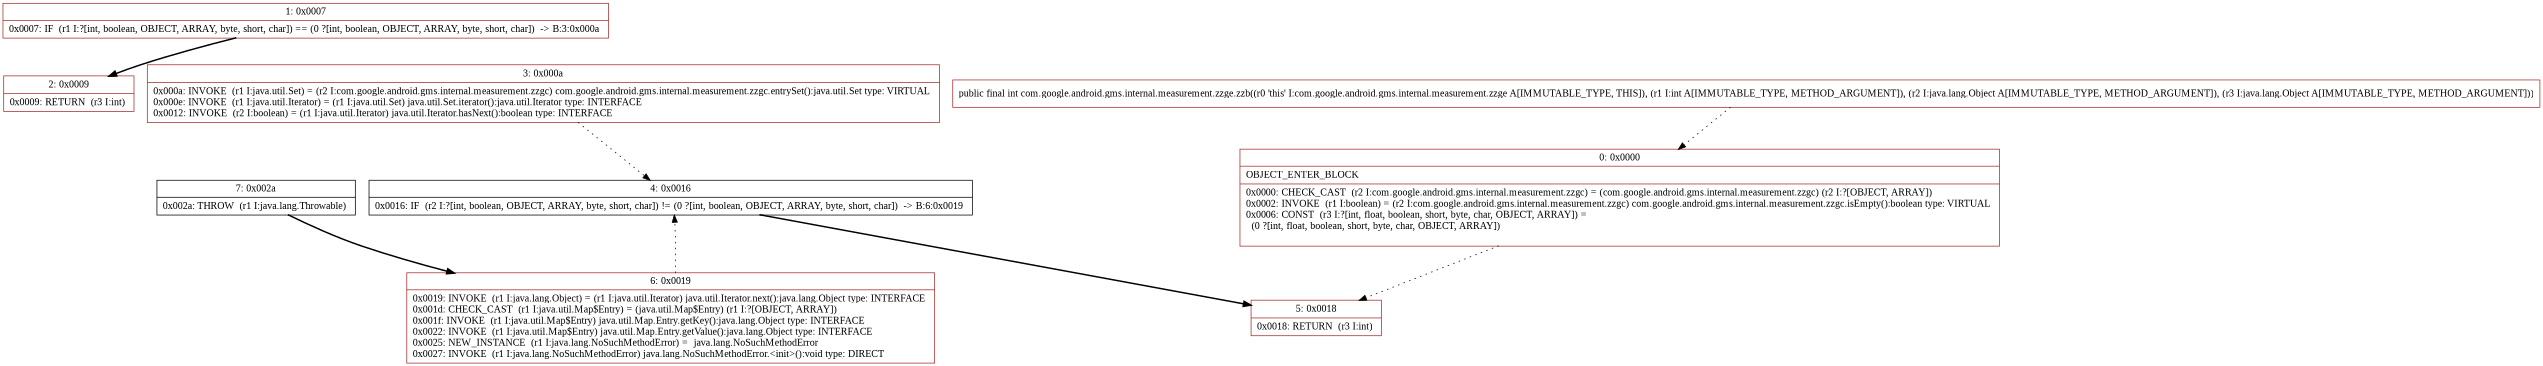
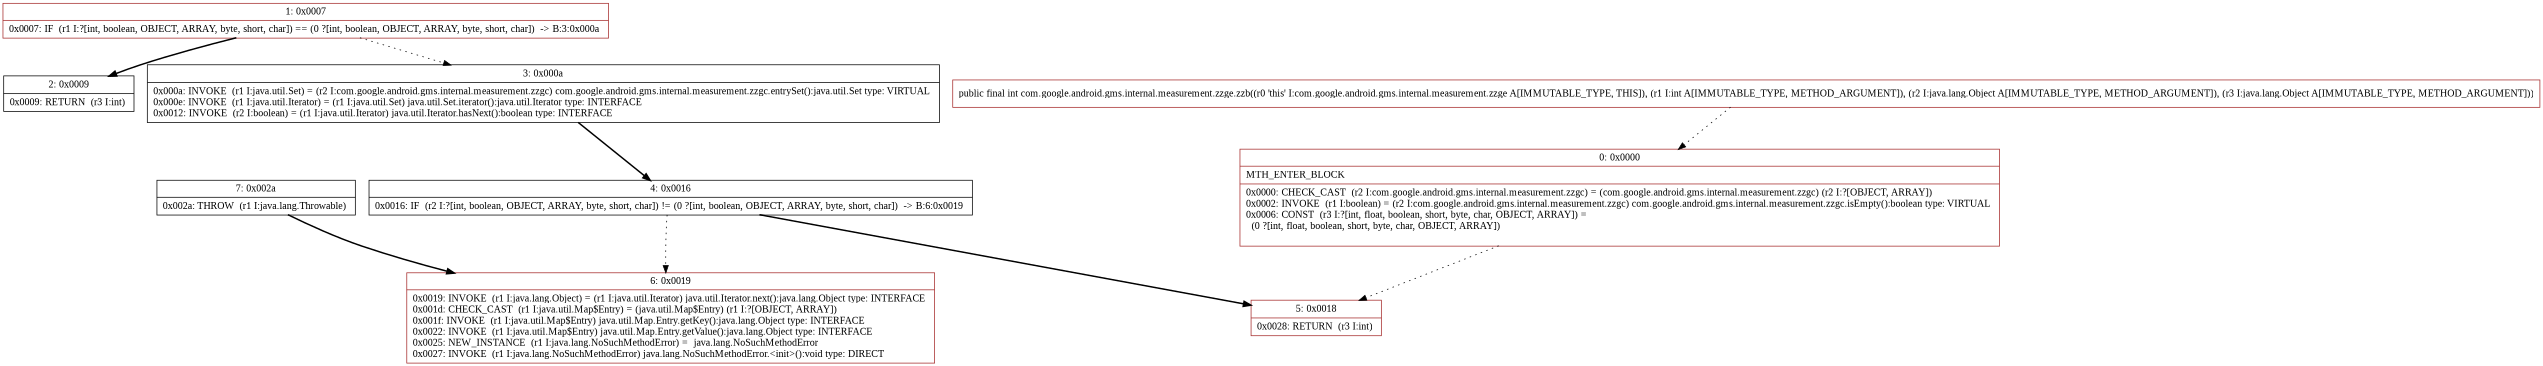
none -> (402, 50)
(69, 94) -> (69, 94)
(543, 94) -> (543, 94)
(611, 149) -> (611, 149)
(1303, 175) -> (1295, 175)
(676, 248) -> (666, 240)
(1316, 326) -> (1316, 326)
